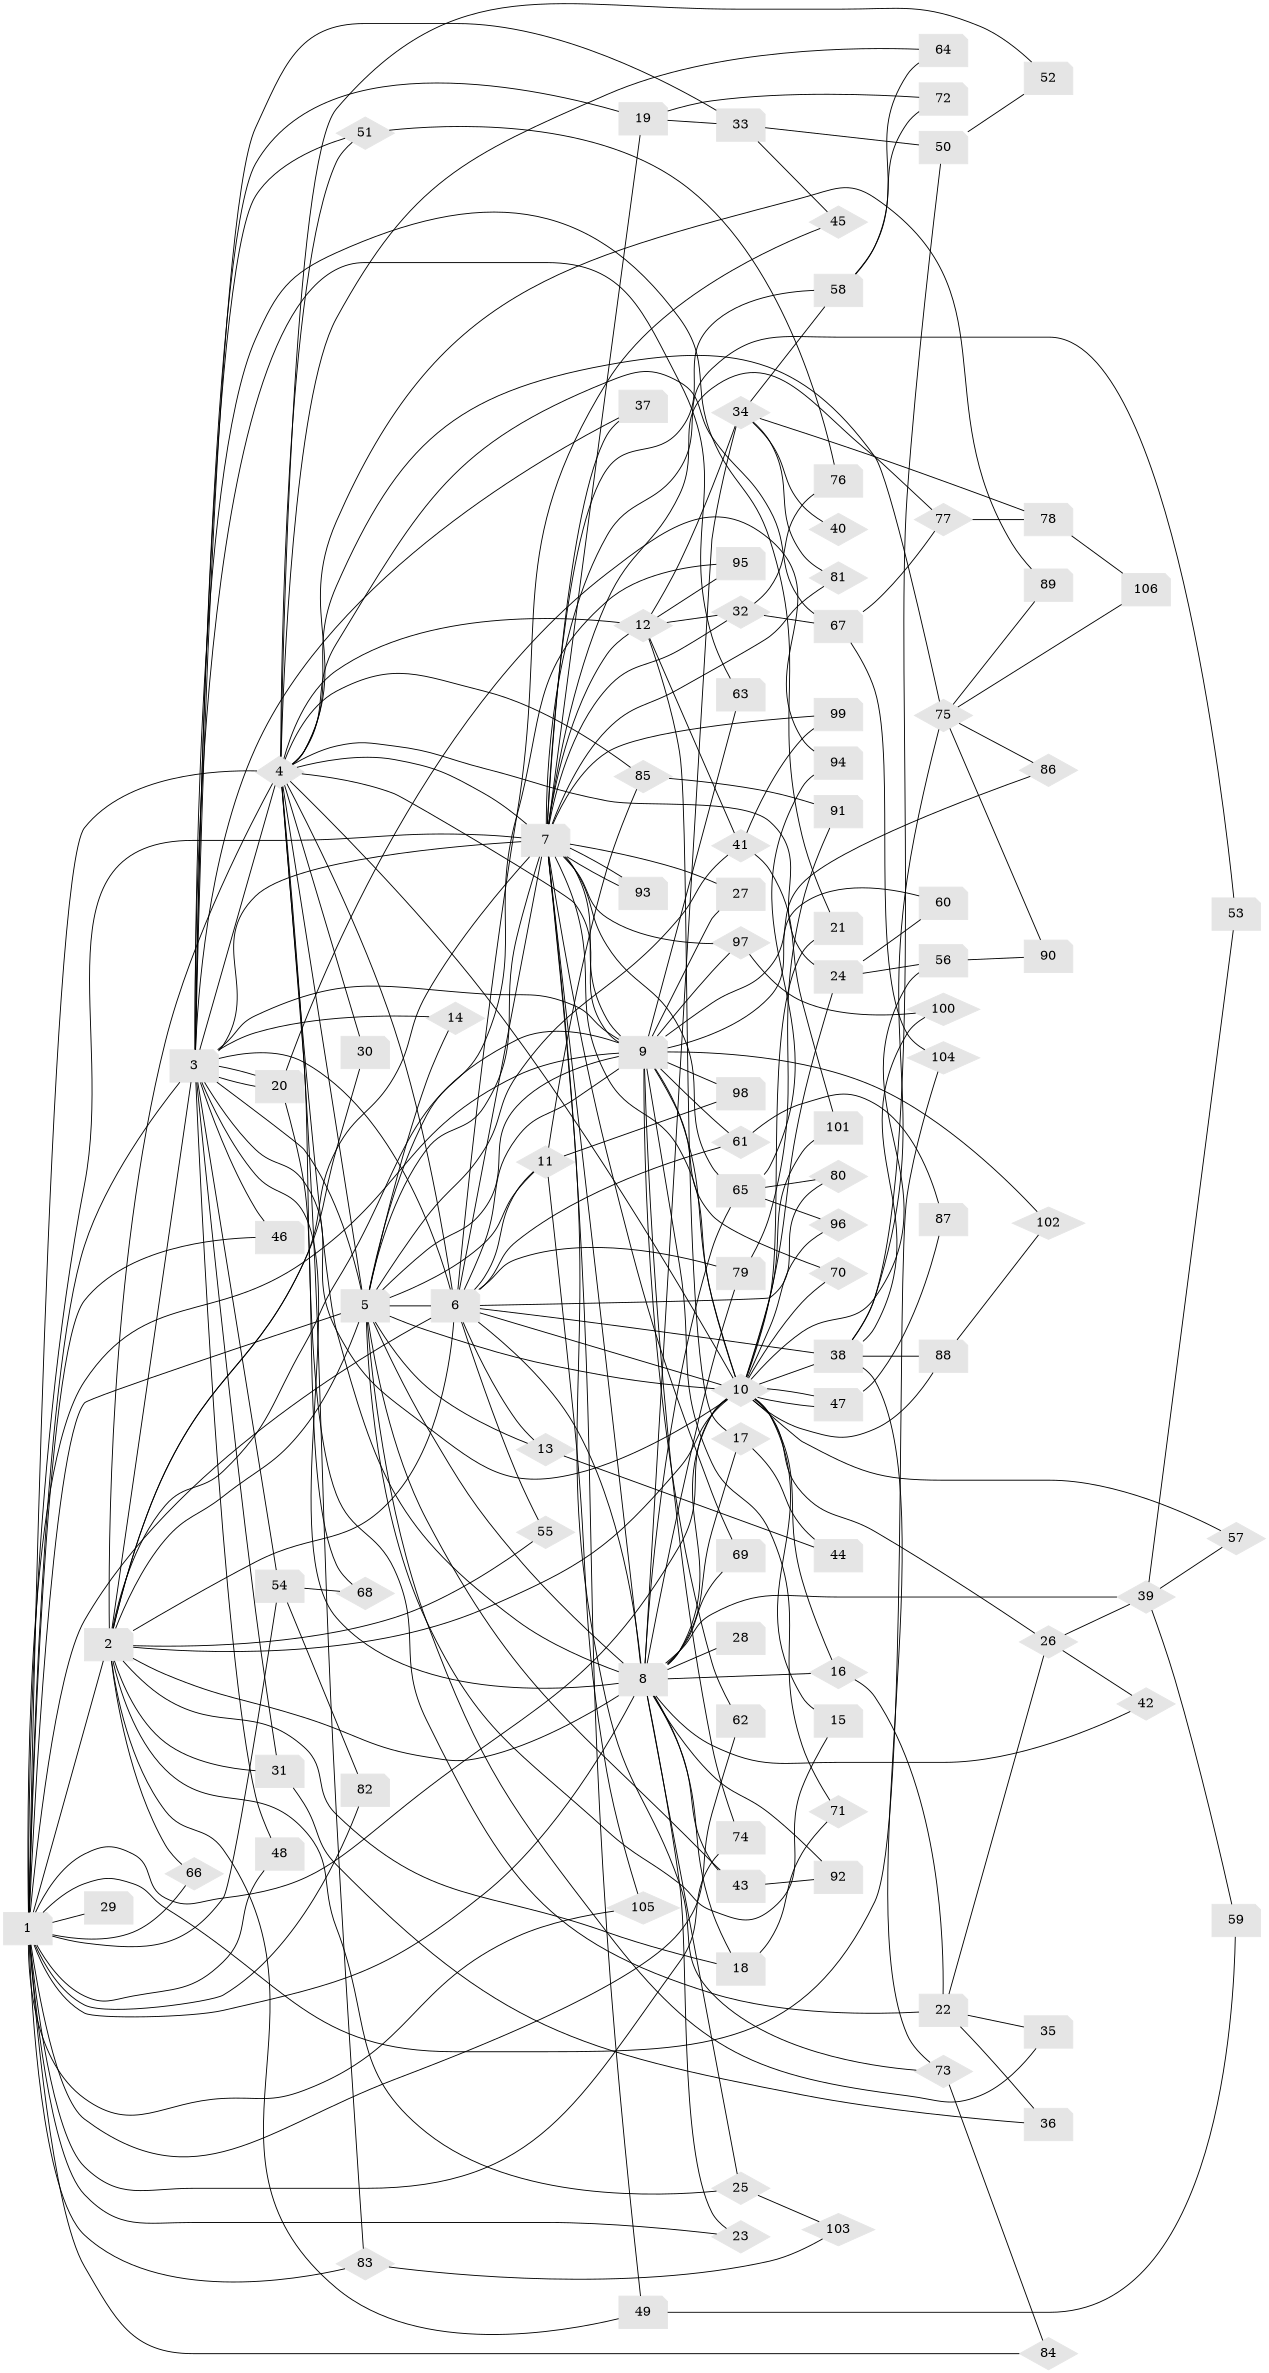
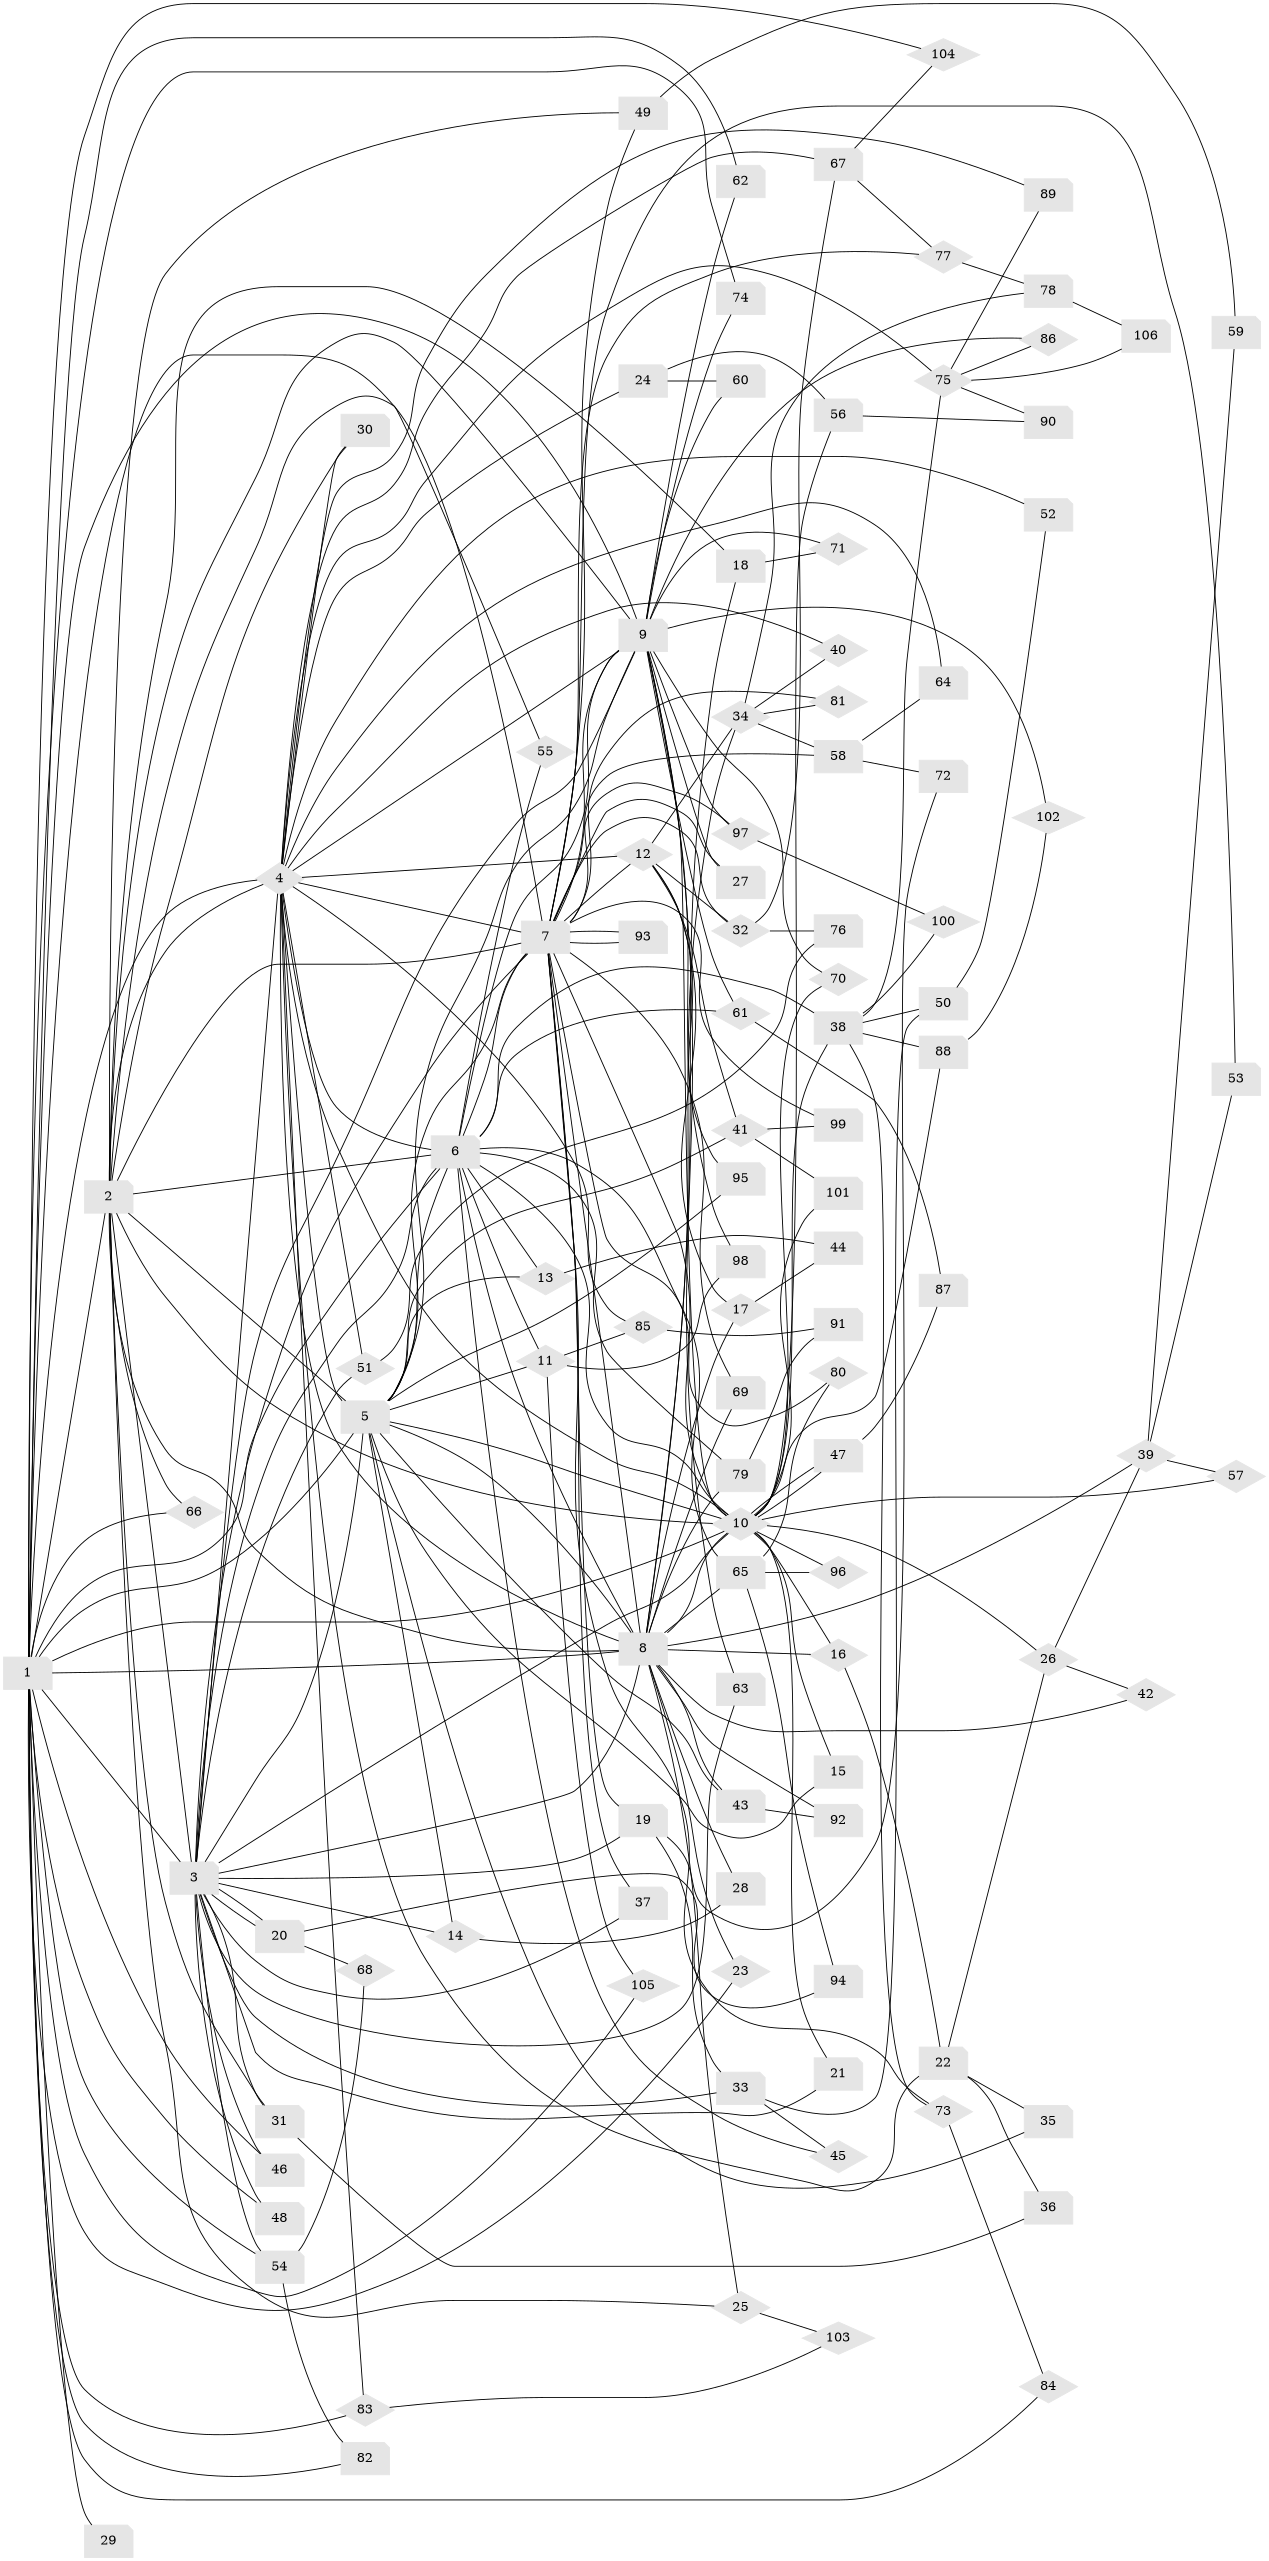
none -> (518, 649)
(785, 1214) -> none
none -> (603, 1941)
